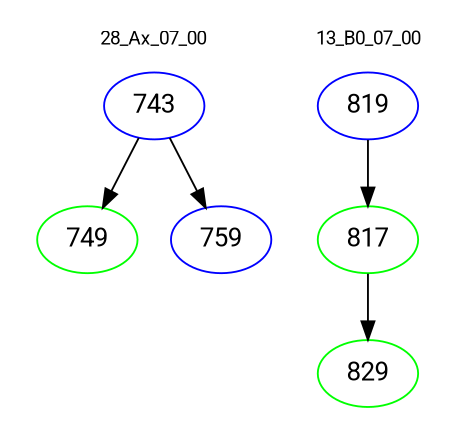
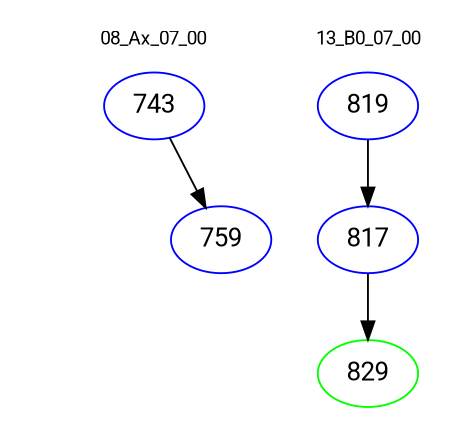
(154, 40) -> (154, 40)
(87, 240) -> none
(368, 240) -> (368, 240)
